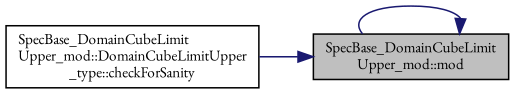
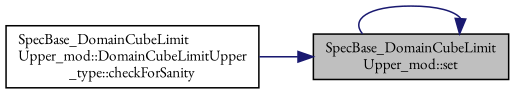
(411, 57) -> (411, 57)
